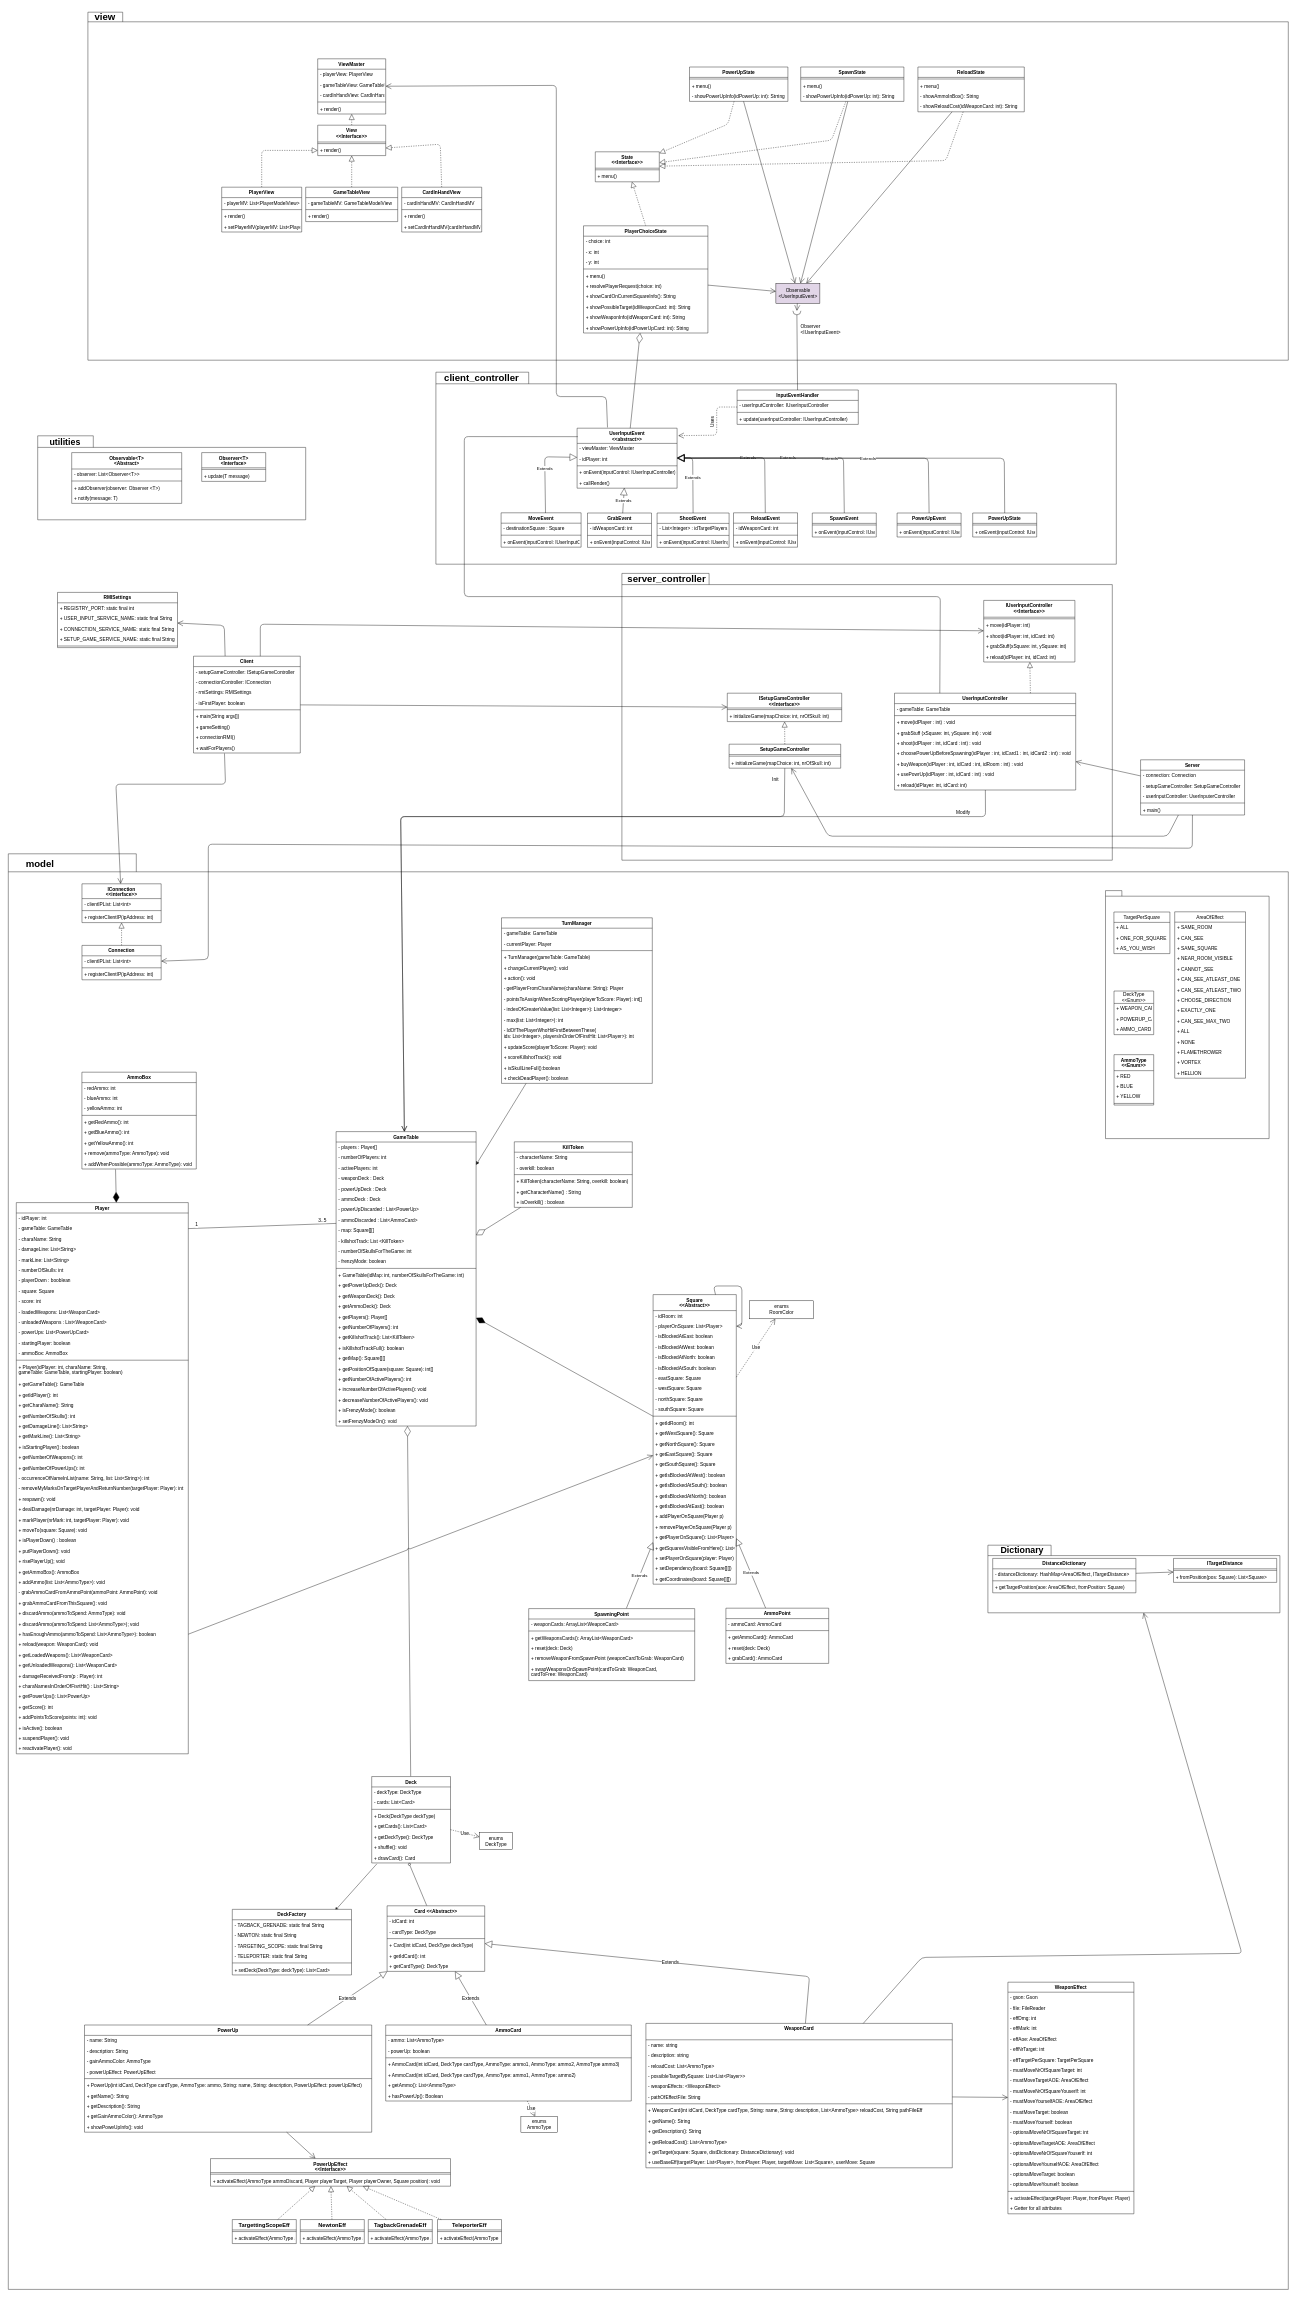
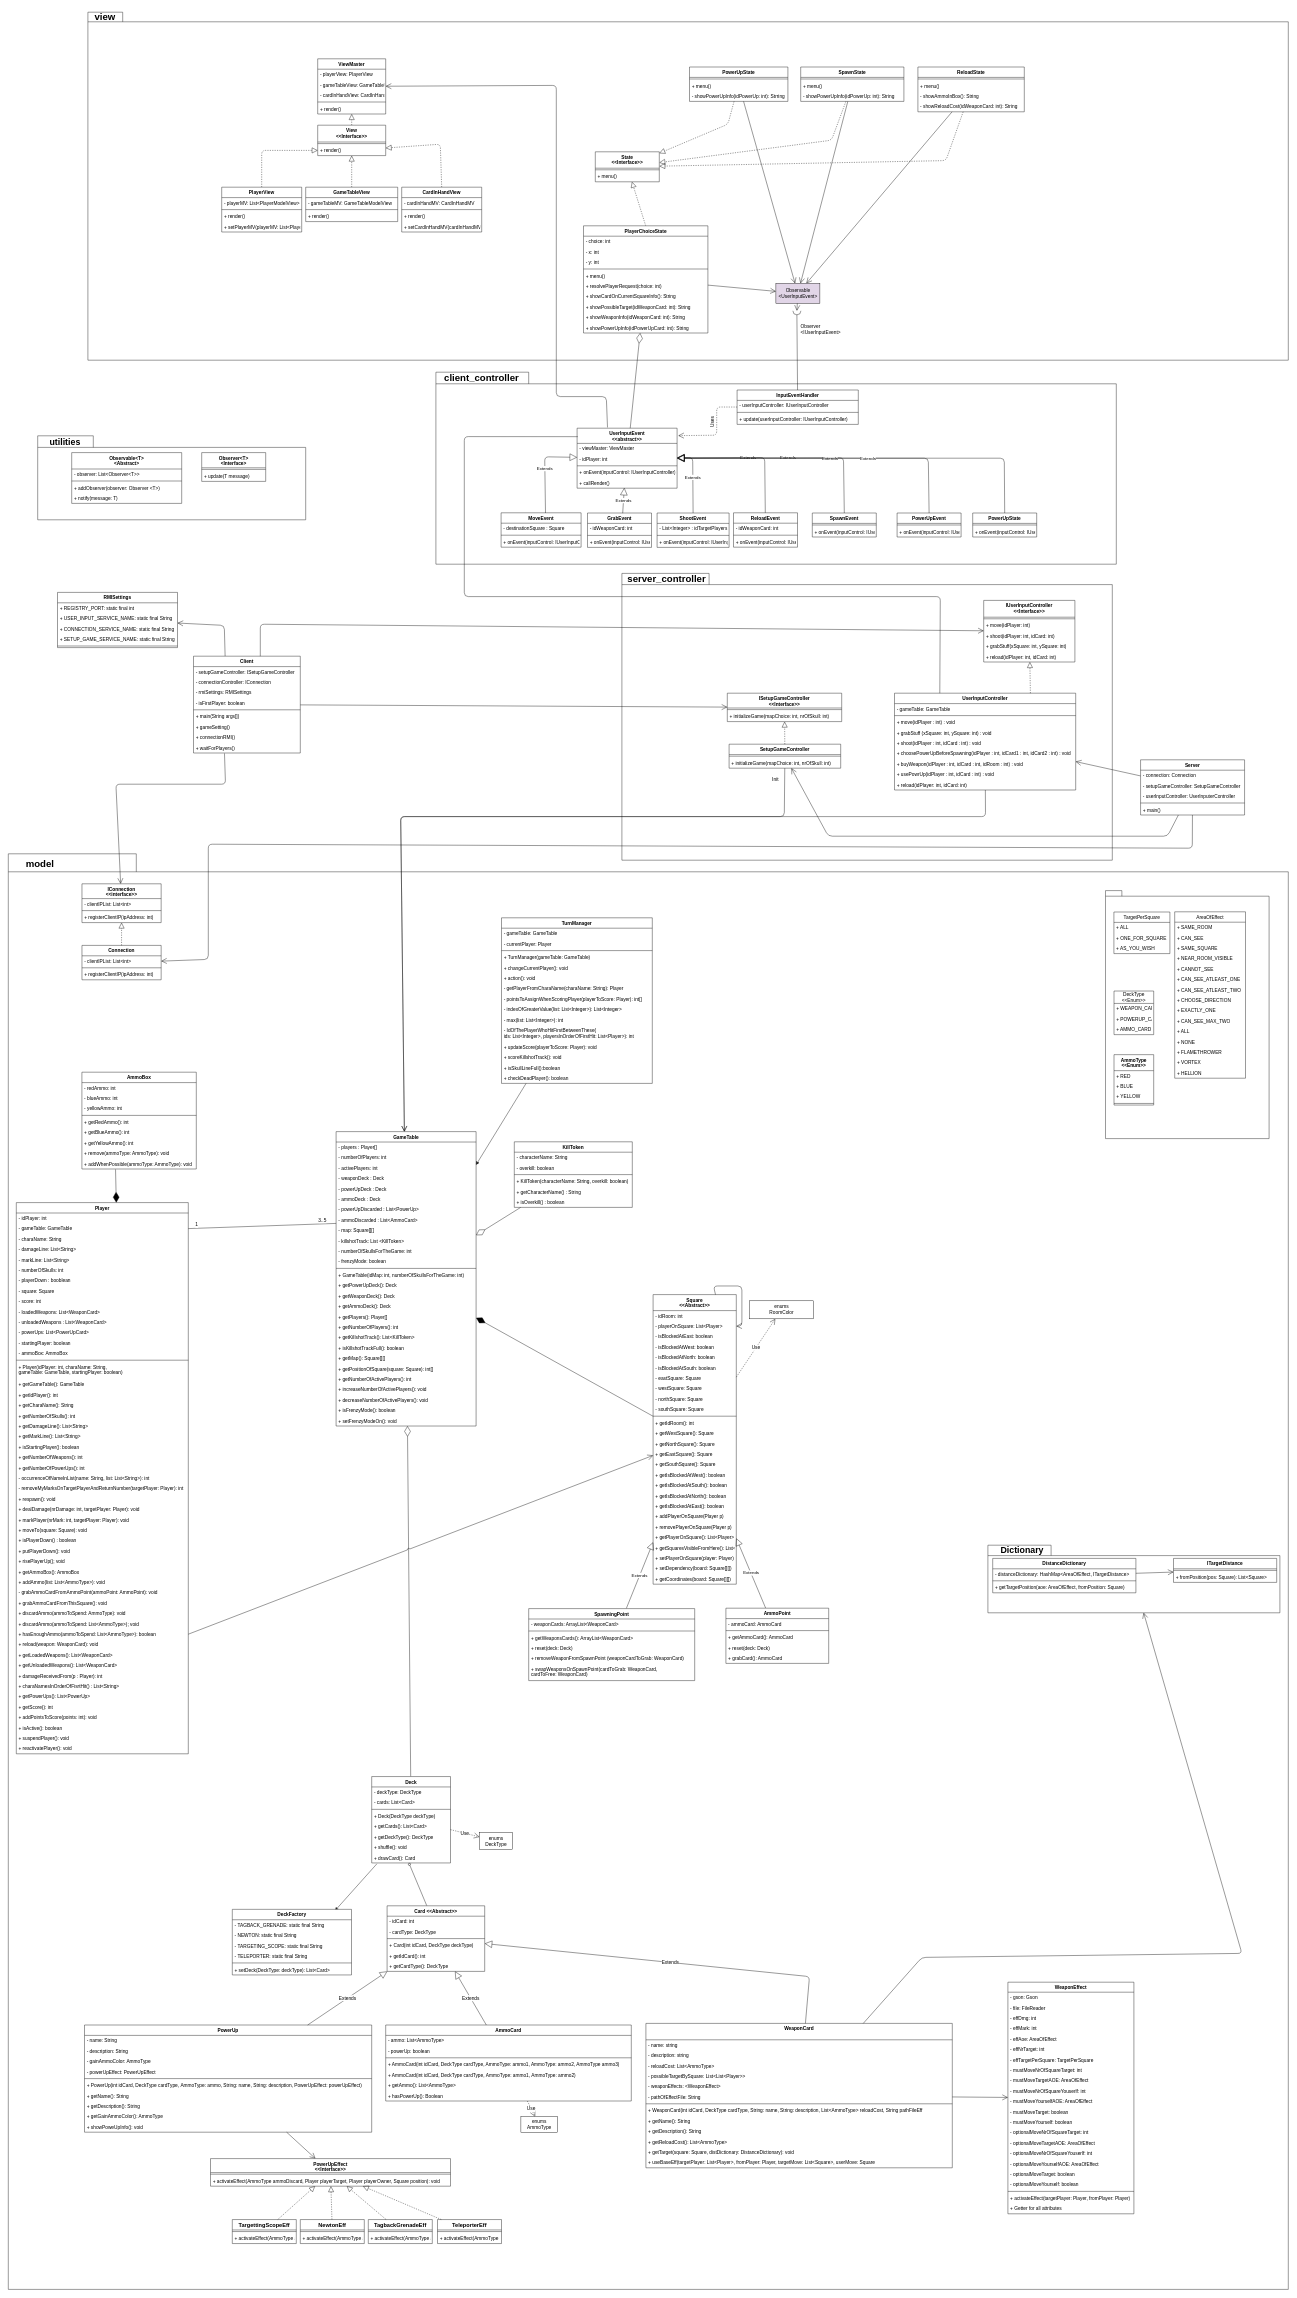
(965, 813) -> none
